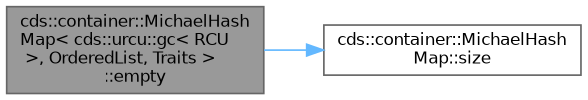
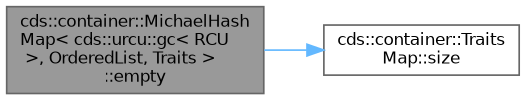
(452, 50) -> (422, 50)
